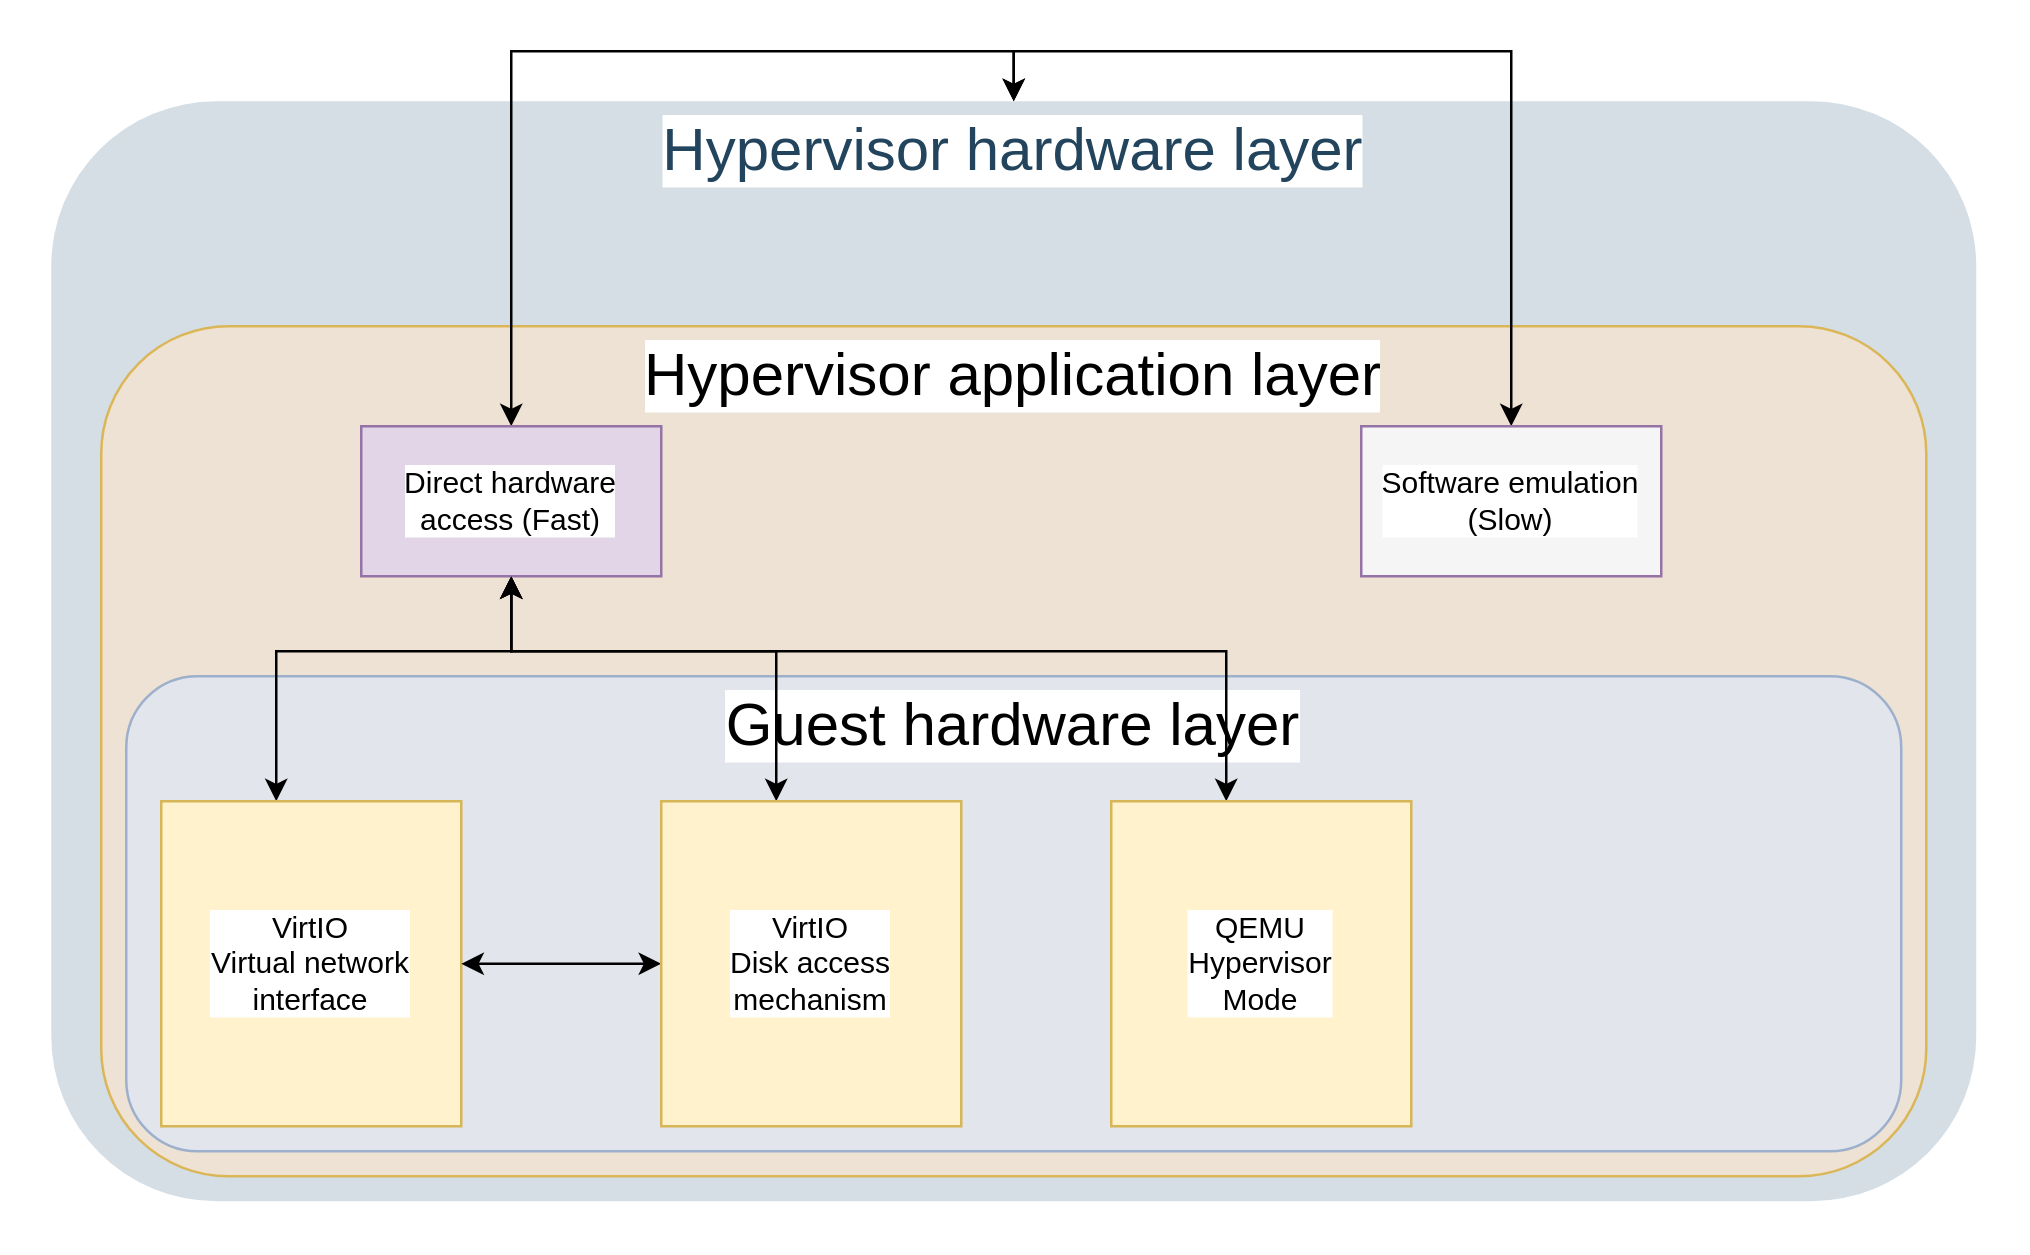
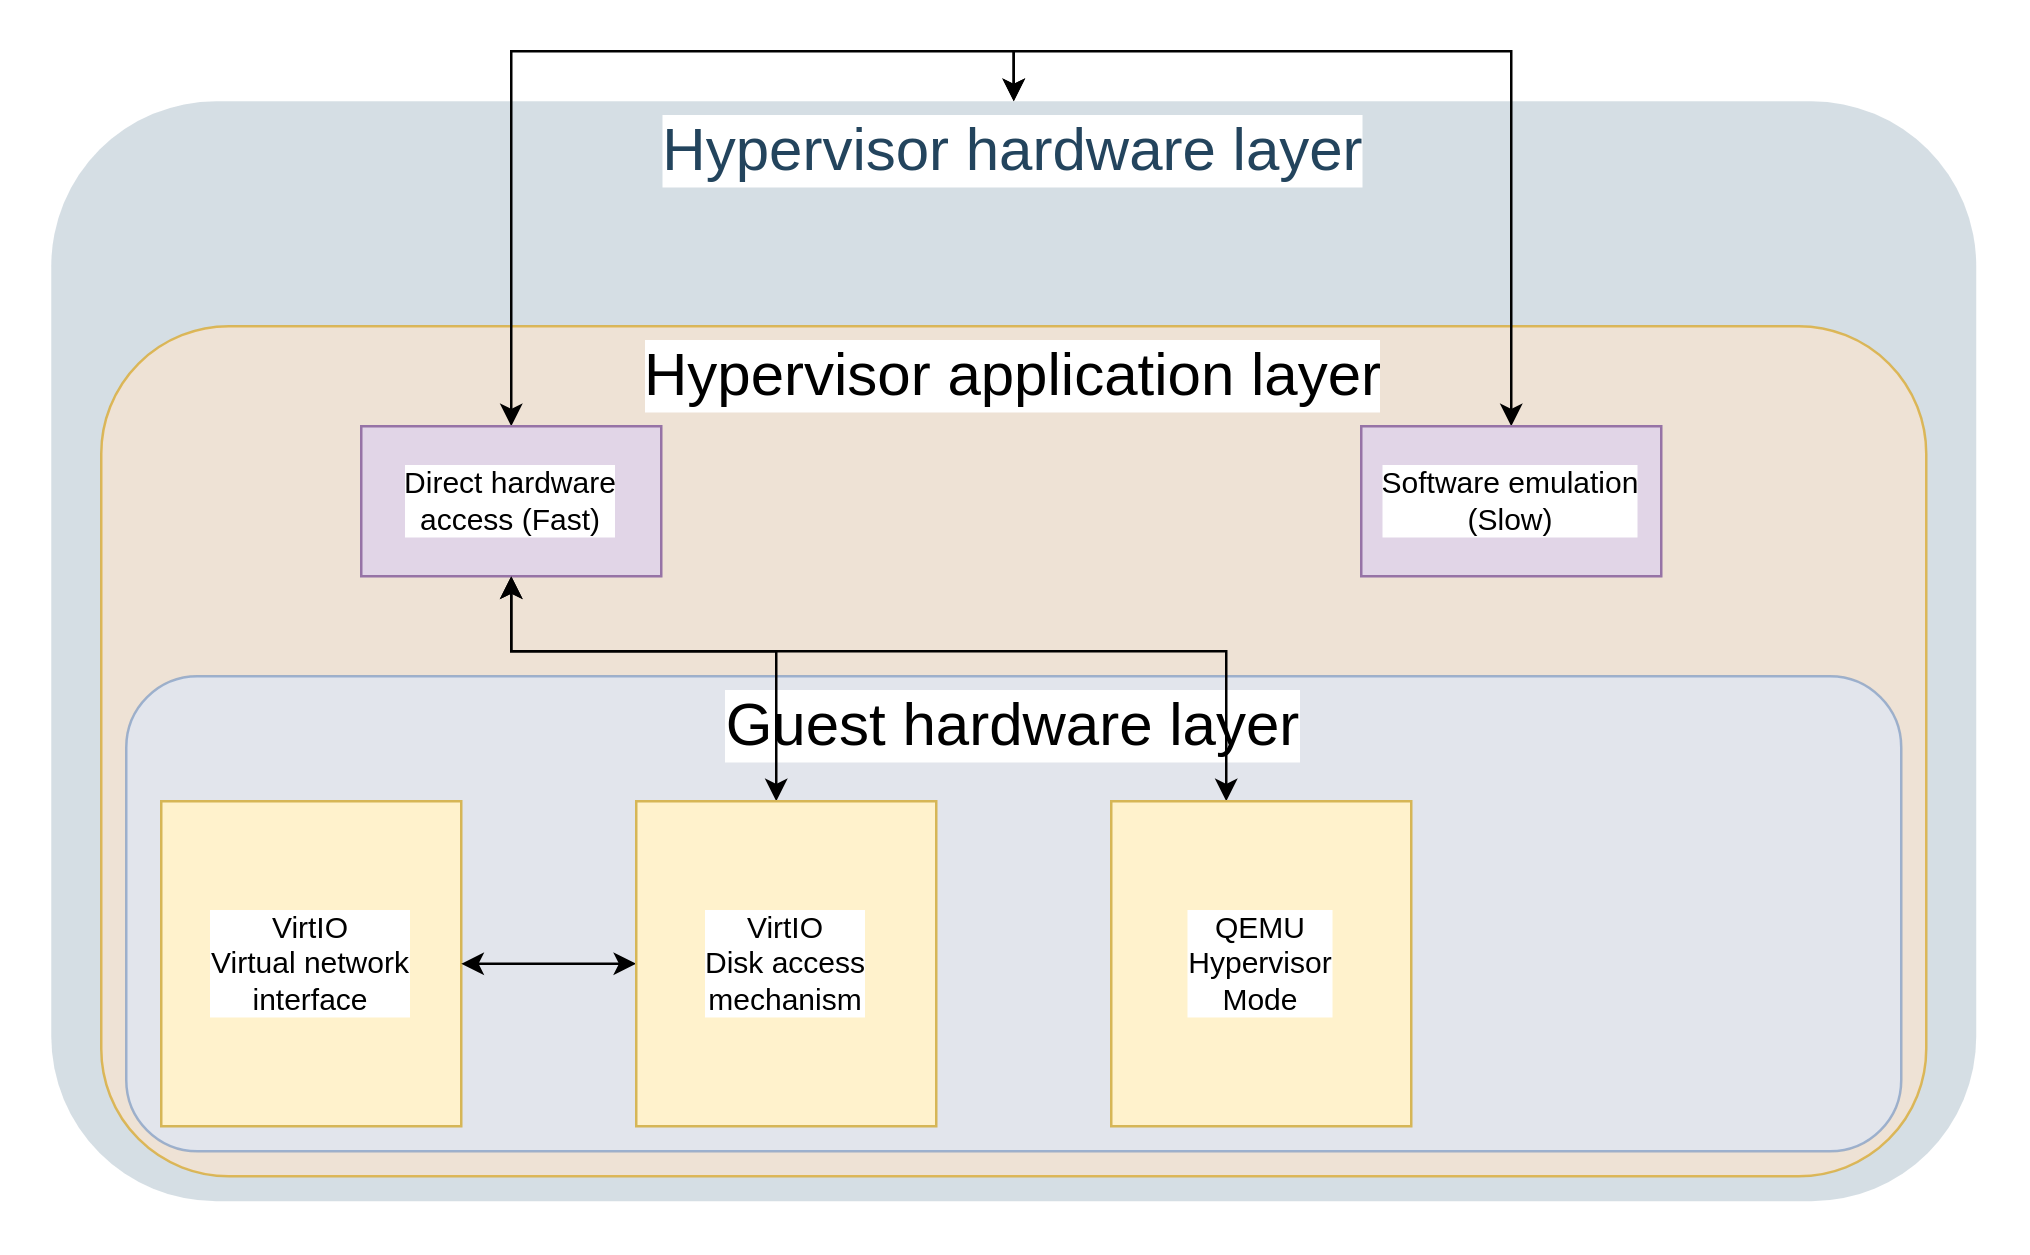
(1511, 501) -> (1511, 501)
(324, 651) -> none
(811, 964) -> (786, 964)
